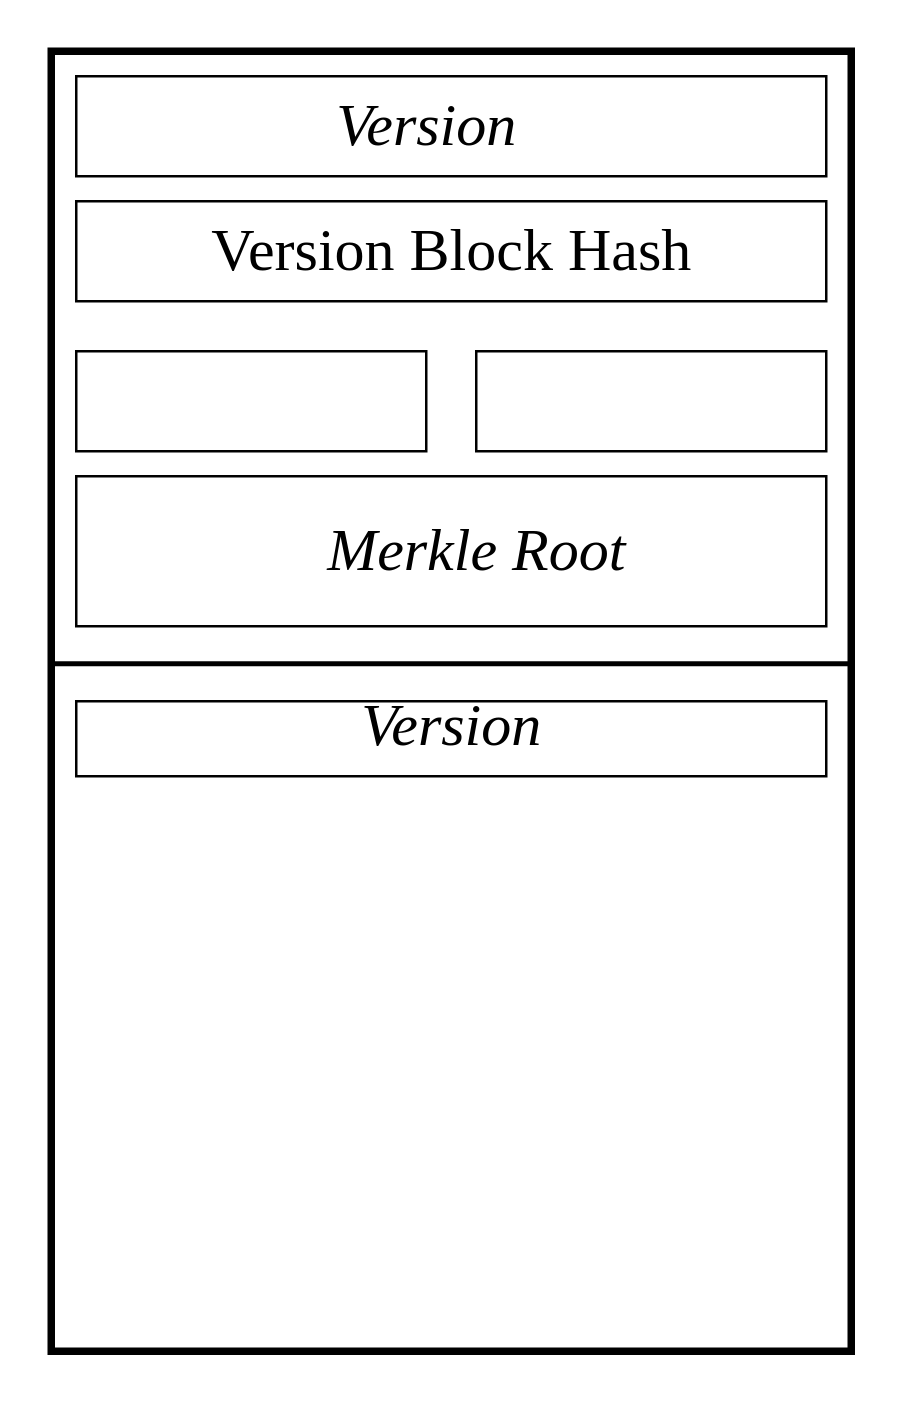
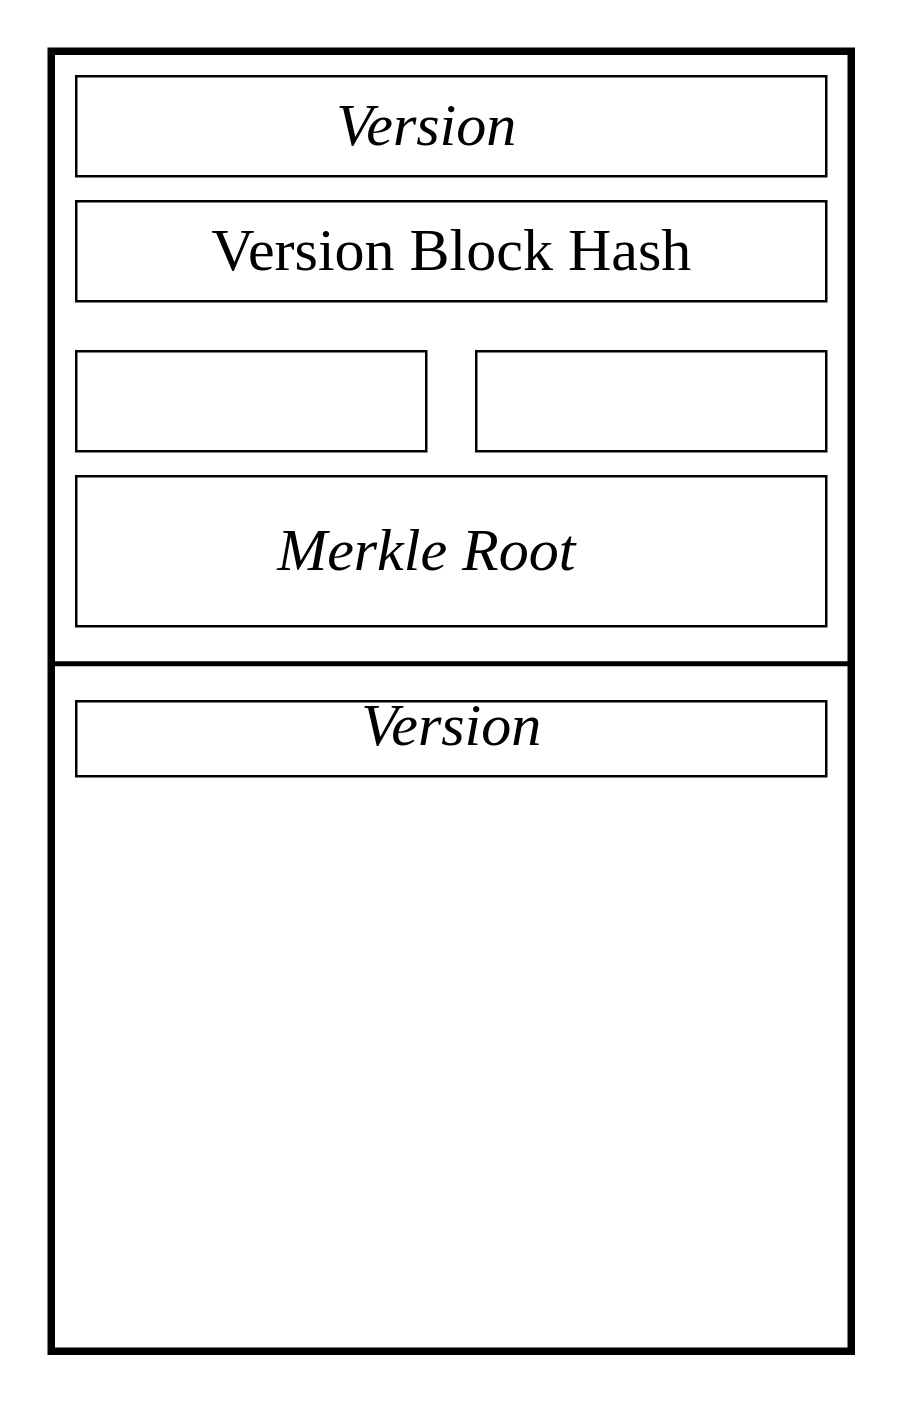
(476, 551) -> (426, 551)
